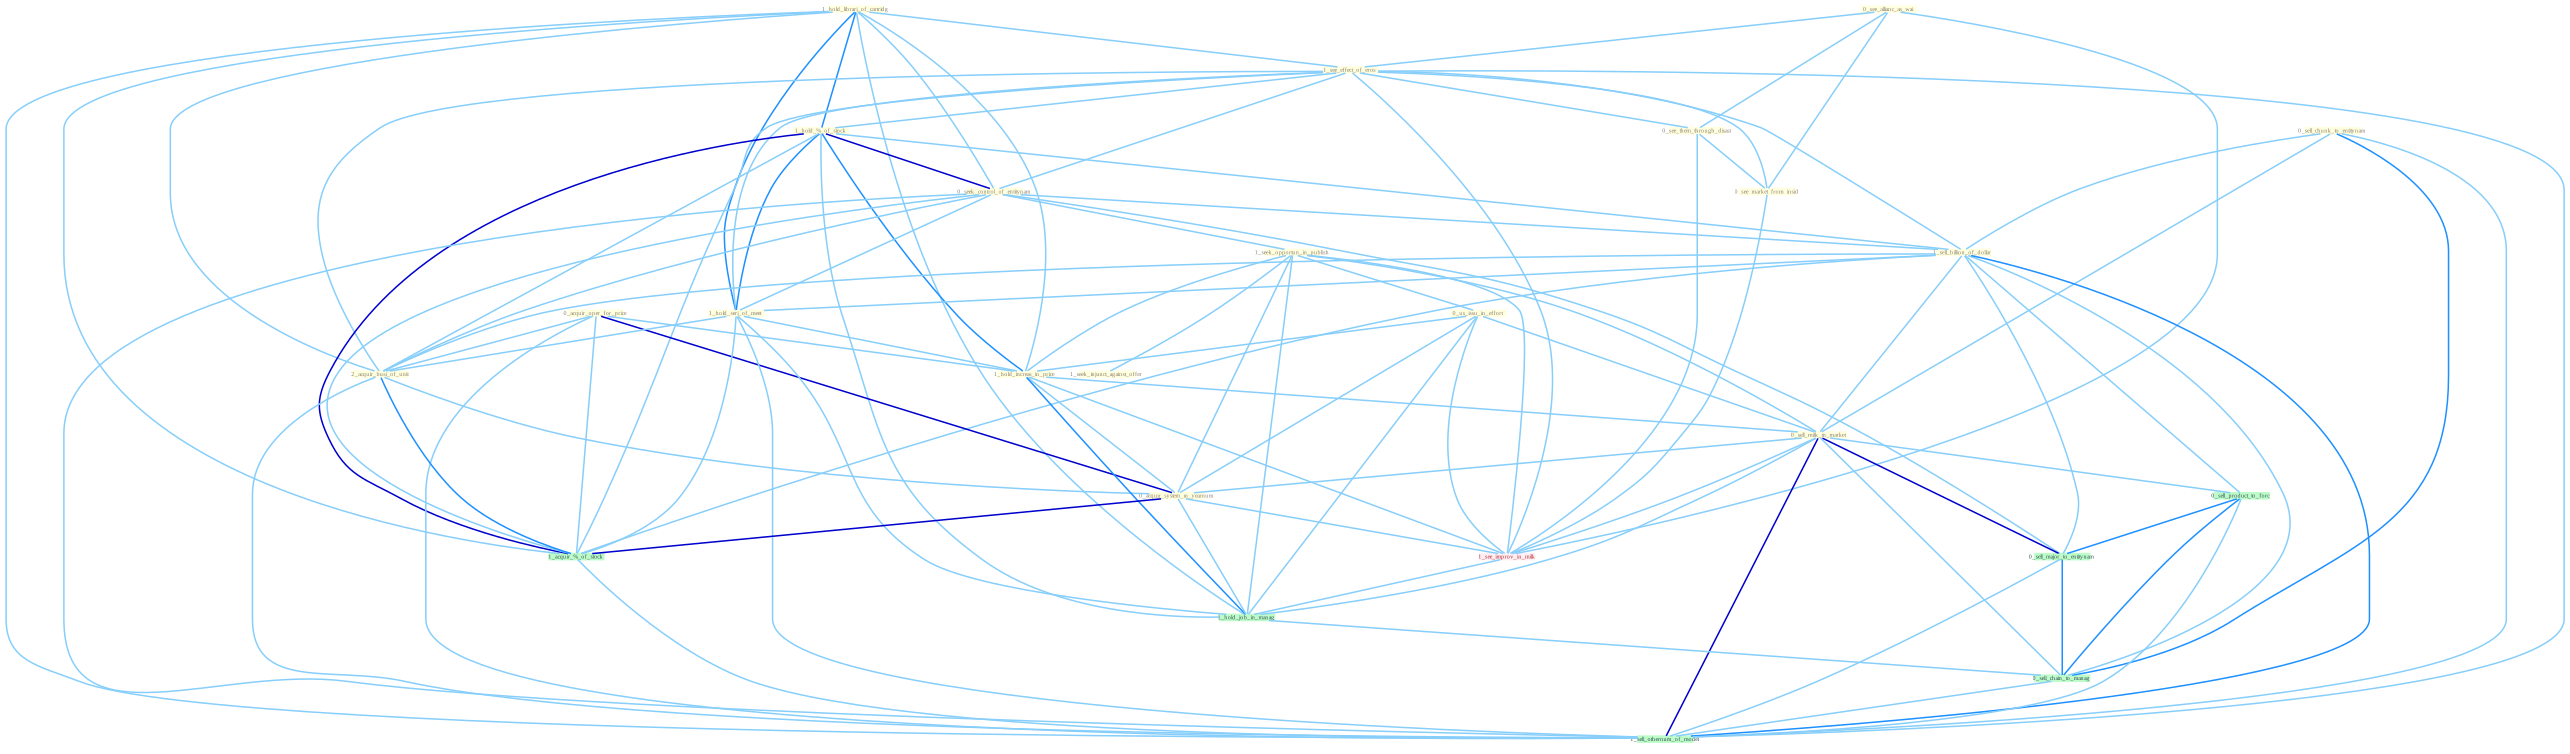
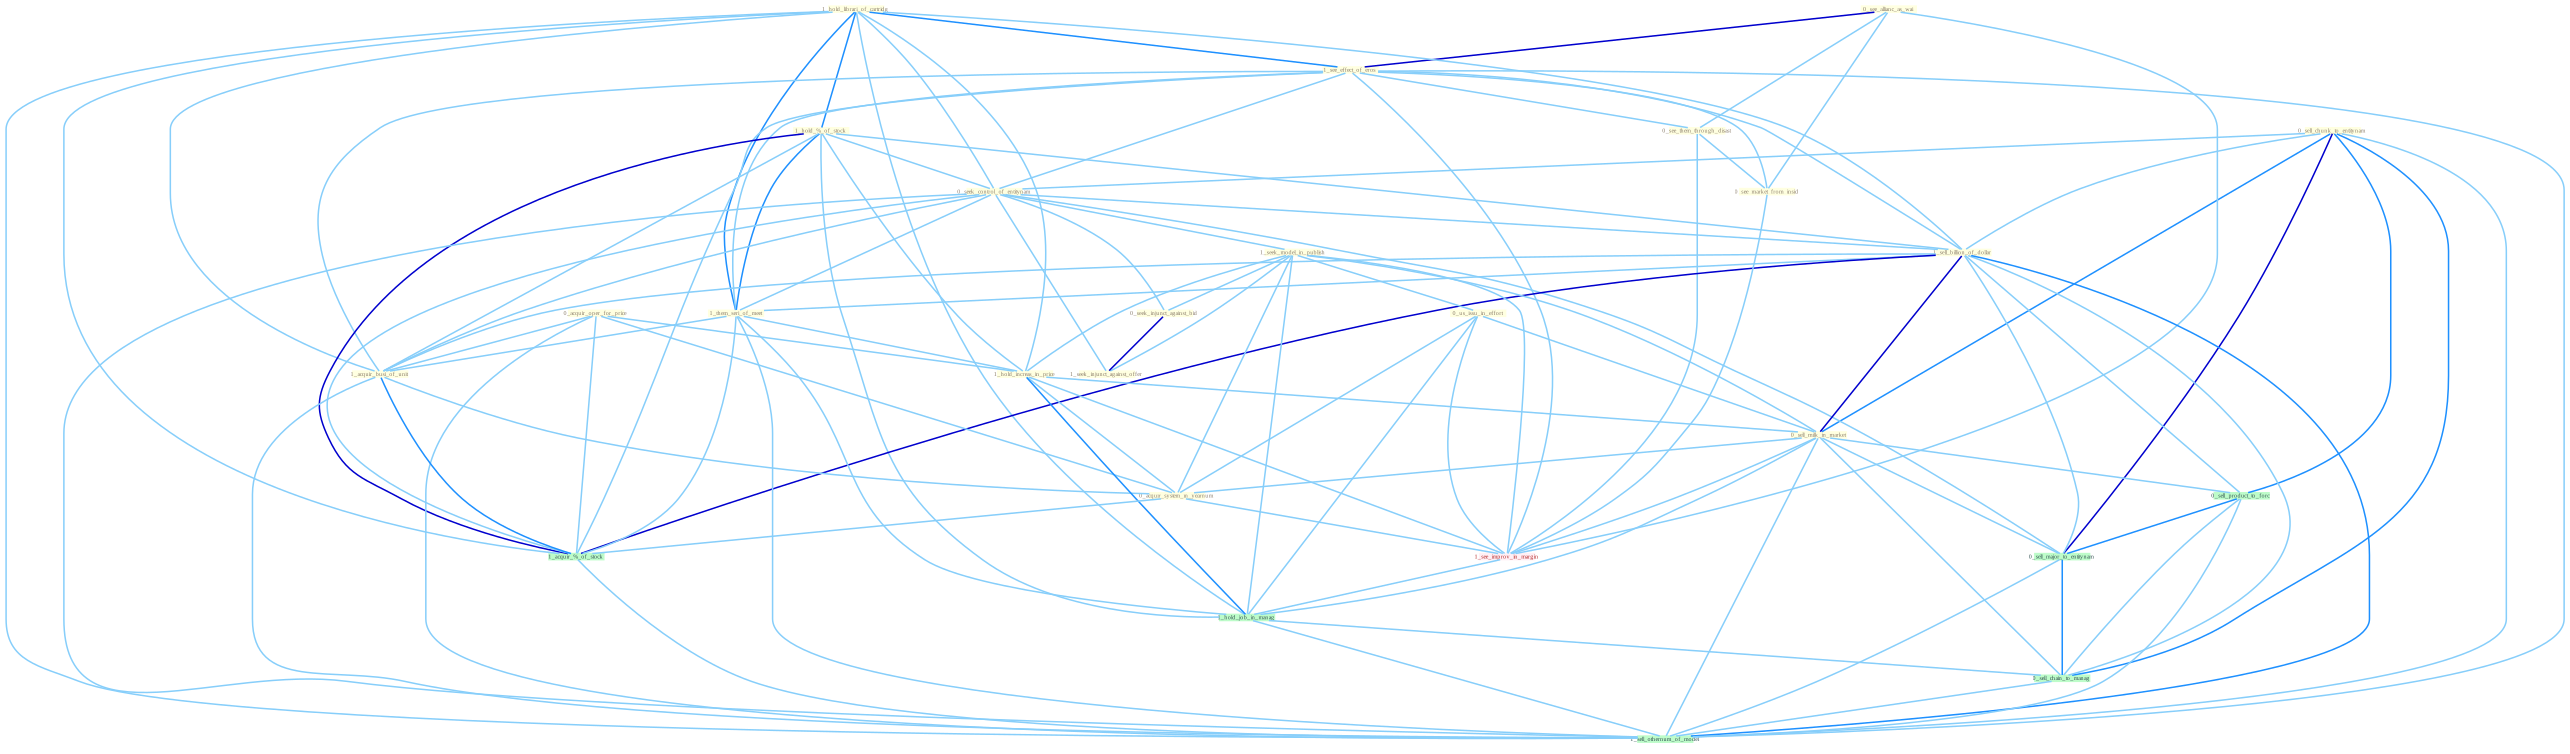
(1103, 40) -> (1103, 40)
(1620, 40) -> (1620, 40)
none -> (1388, 55)
(1086, 100) -> none
(908, 161) -> (908, 161)
none -> (1664, 161)
(1293, 252) -> (1293, 252)
(912, 262) -> (912, 262)
(2089, 275) -> (2089, 275)
none -> (1054, 287)
(736, 313) -> (736, 313)
none -> (1165, 313)
(1891, 344) -> (1891, 344)
none -> (2391, 345)
(1230, 346) -> none
(1214, 361) -> (1214, 361)
none -> (2207, 364)
(380, 374) -> (380, 374)
(887, 405) -> (887, 405)
(1941, 496) -> (1941, 496)
(862, 528) -> (862, 528)
(1212, 557) -> (1456, 678)
(1507, 557) -> (1507, 557)
(2147, 582) -> (2147, 582)
(1742, 587) -> (1742, 587)
